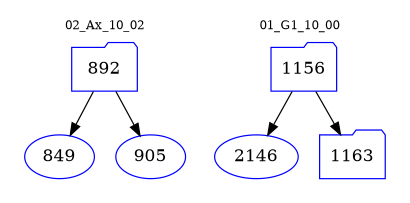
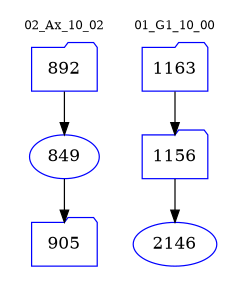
(125, 108) -> (64, 195)
(325, 108) -> (175, 107)
(151, 157) -> (64, 244)
